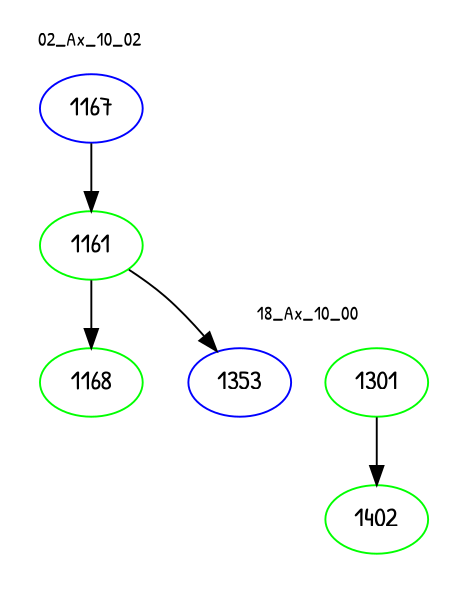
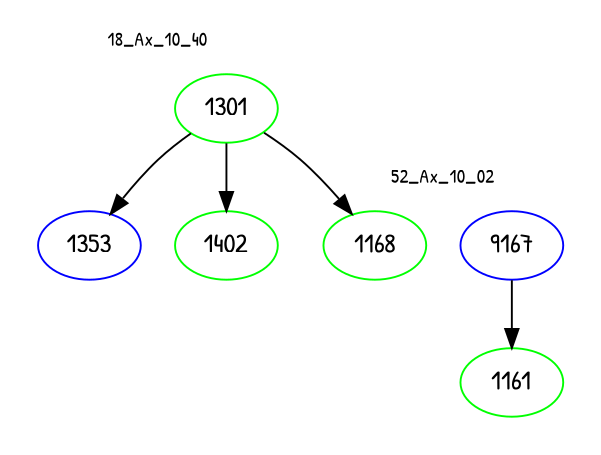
(90, 41) -> (443, 178)
(91, 108) -> (512, 245)
(91, 305) -> (320, 179)
(308, 315) -> (158, 41)
(185, 316) -> (154, 163)
